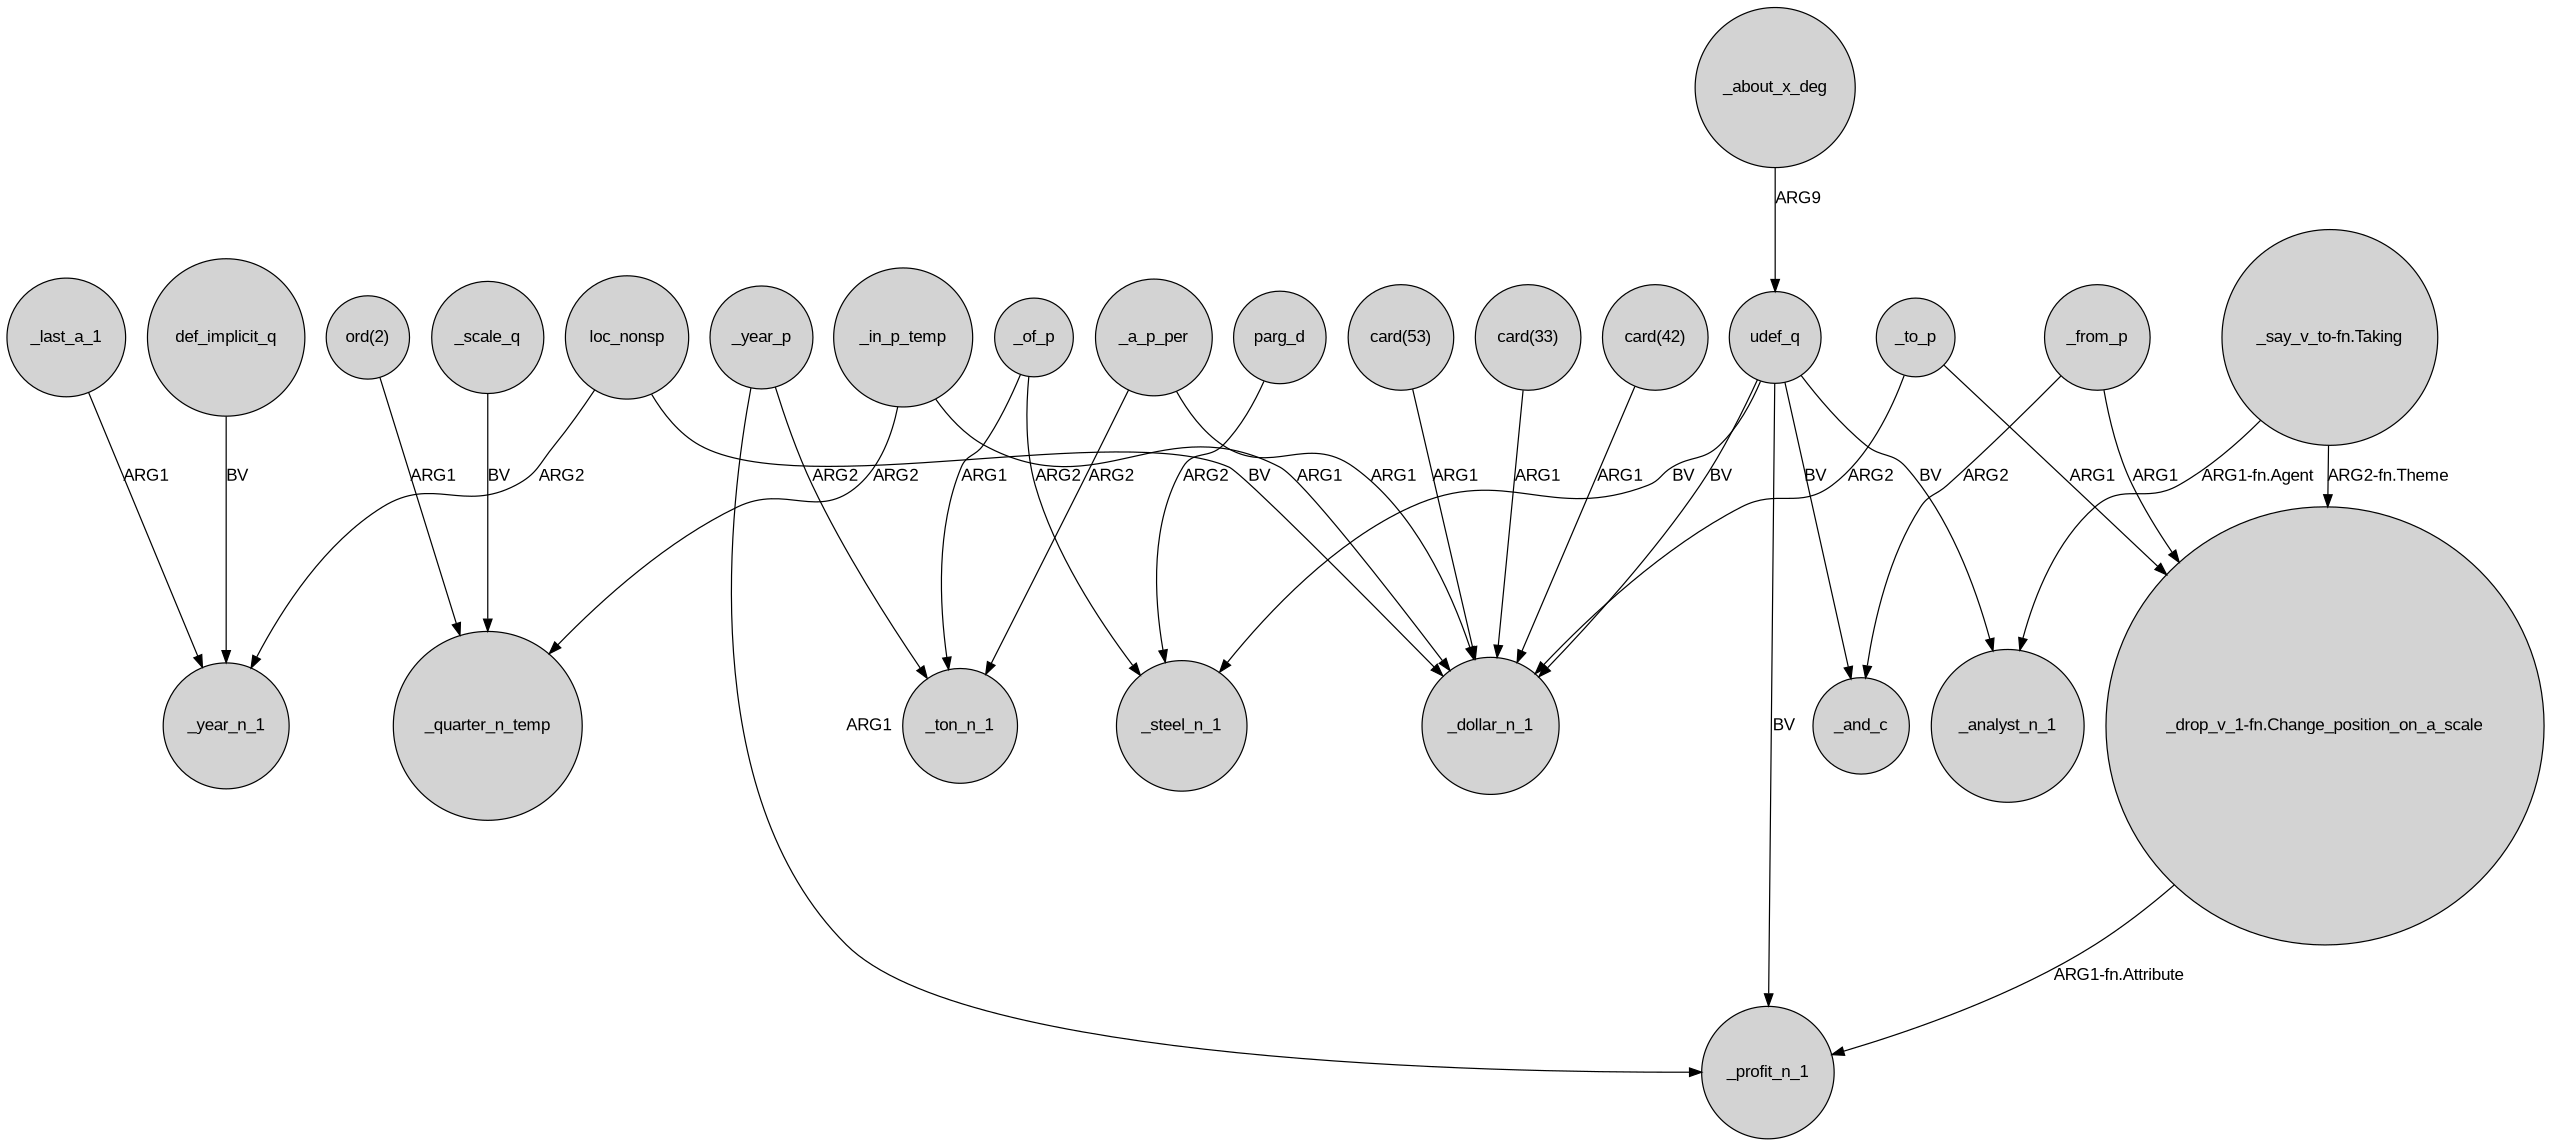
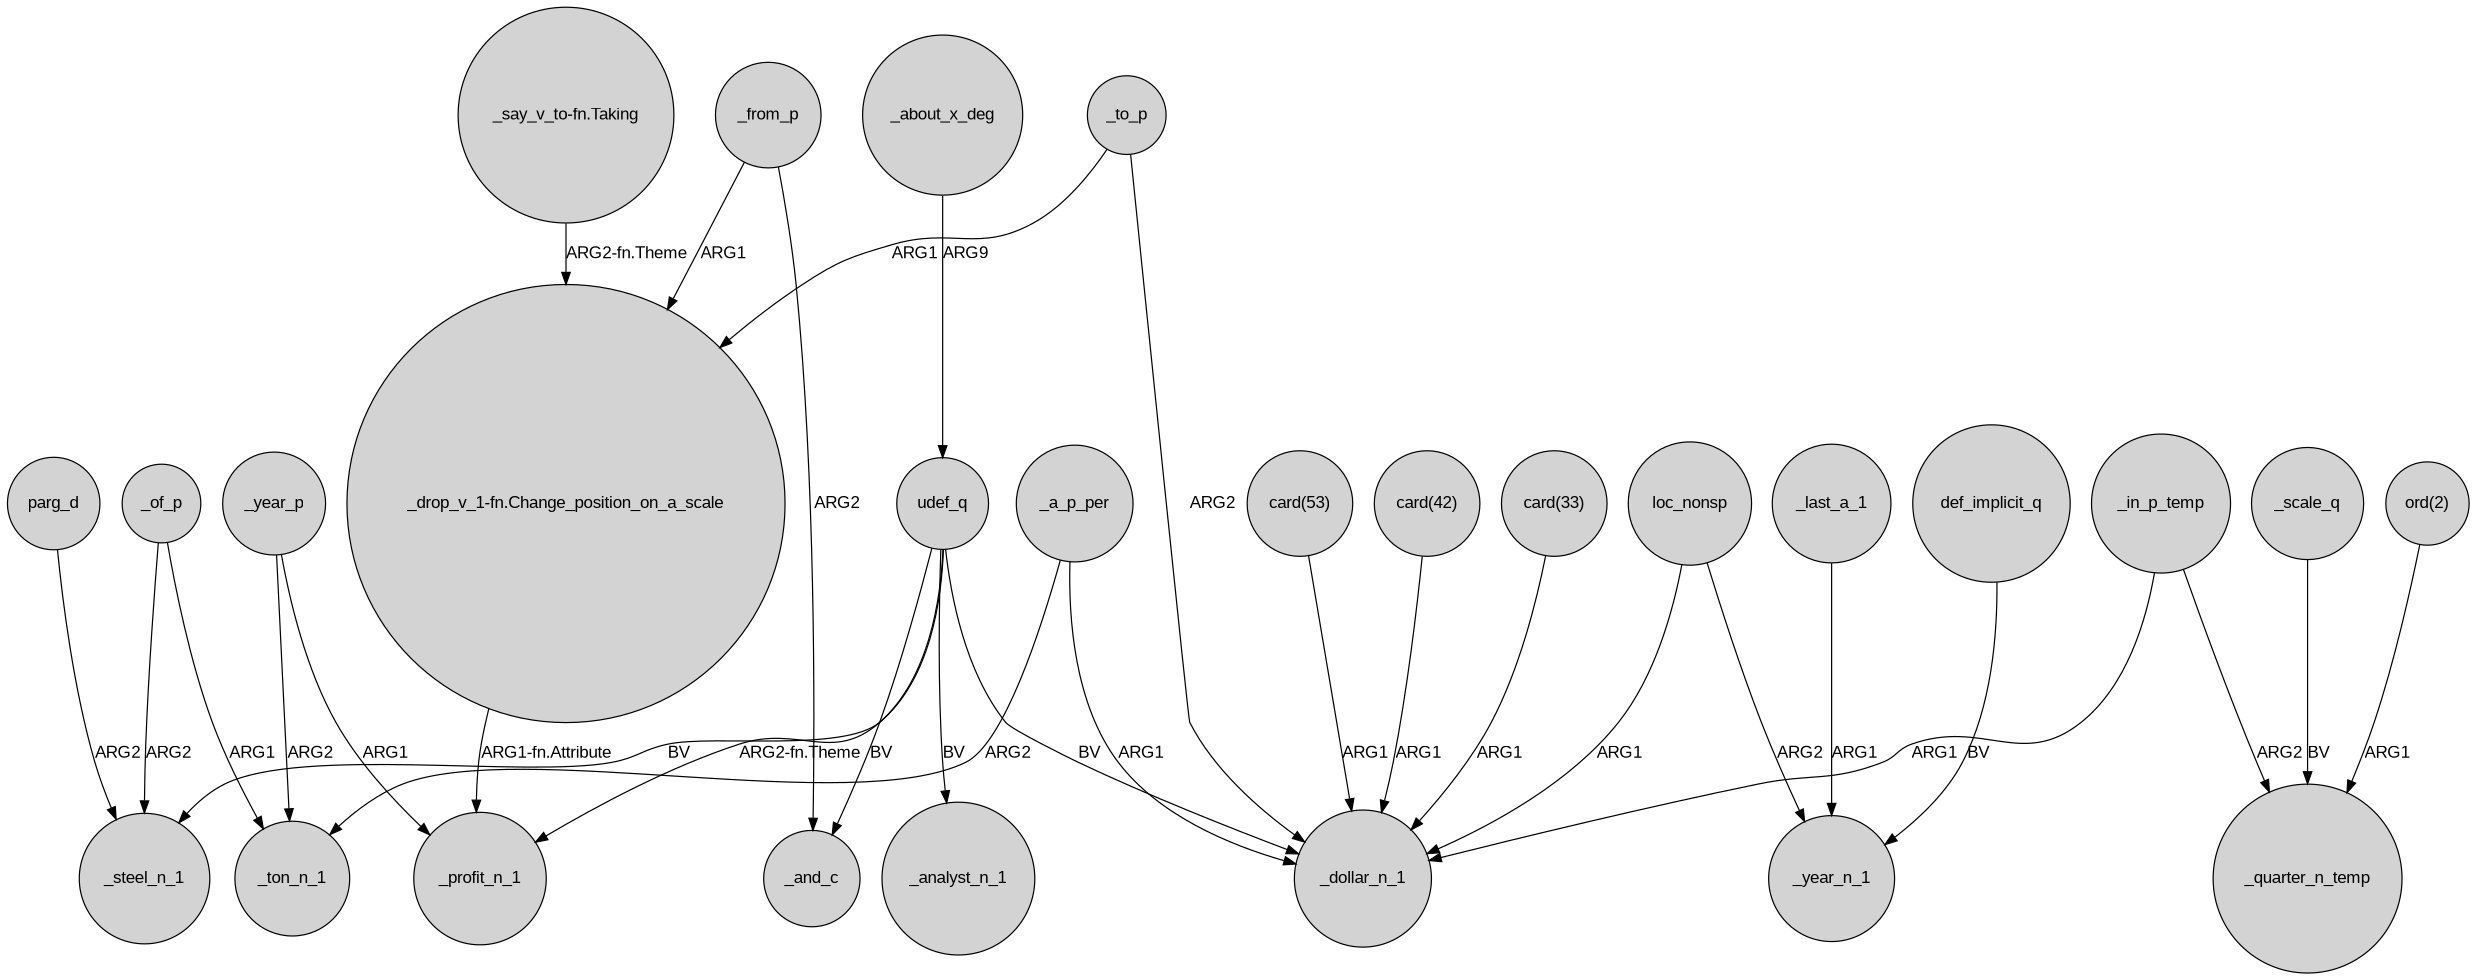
(1260, 476) -> (1620, 753)
(2113, 497) -> none
(1784, 726) -> (800, 753)
